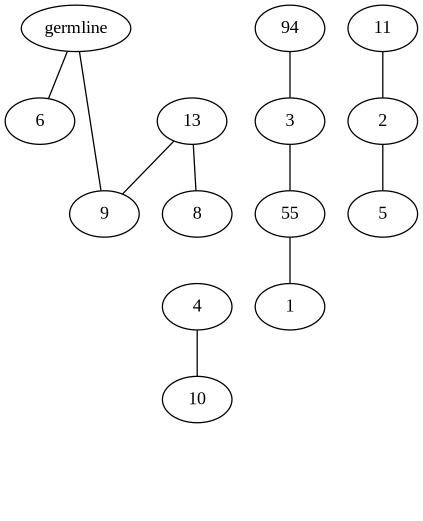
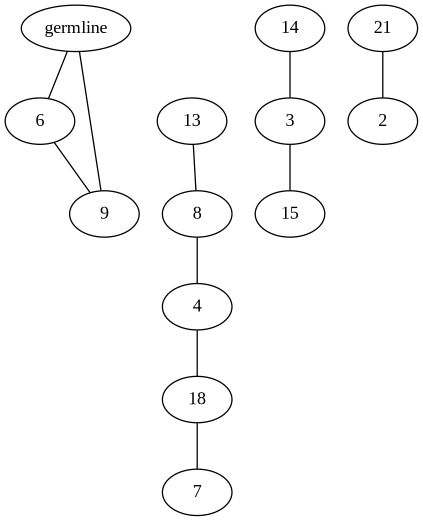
(290, 28) -> (290, 28)
(383, 28) -> (383, 28)
(148, 168) -> (72, 168)
(290, 214) -> (290, 214)
(383, 214) -> none
none -> (197, 260)
(290, 307) -> none
(197, 400) -> (197, 400)
none -> (197, 492)
